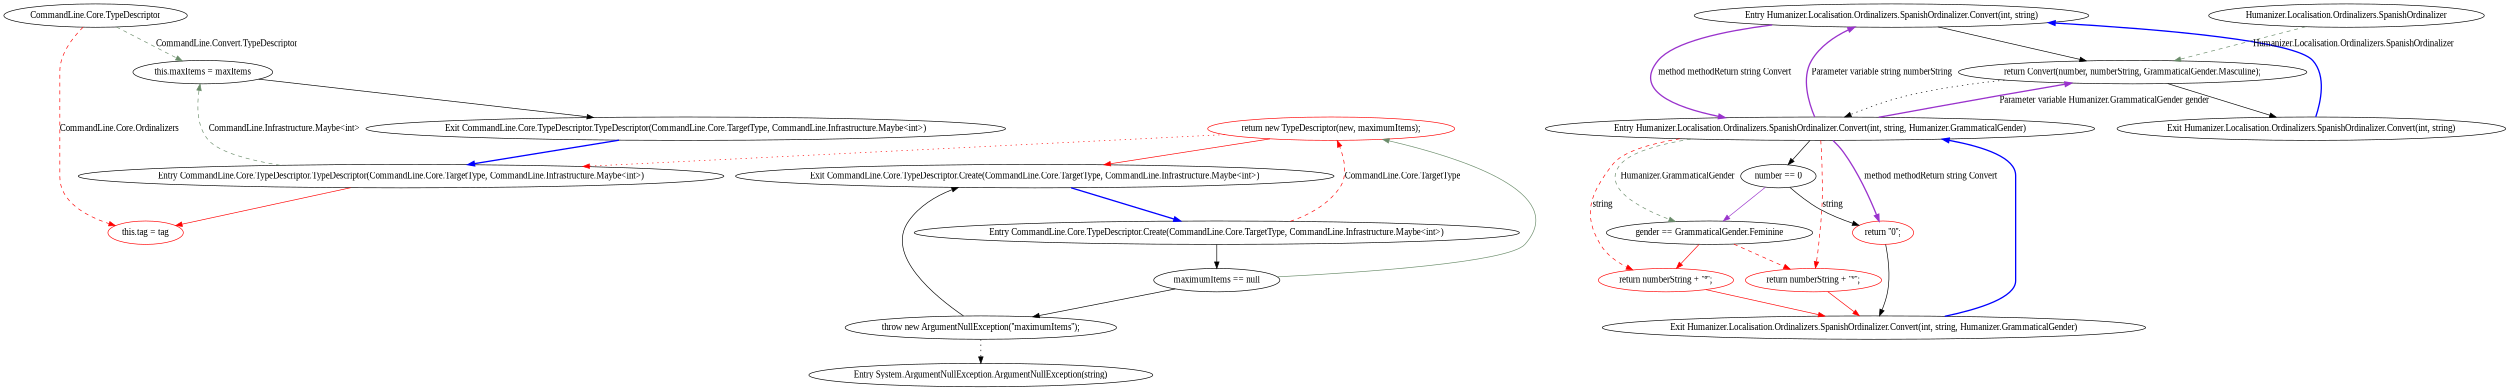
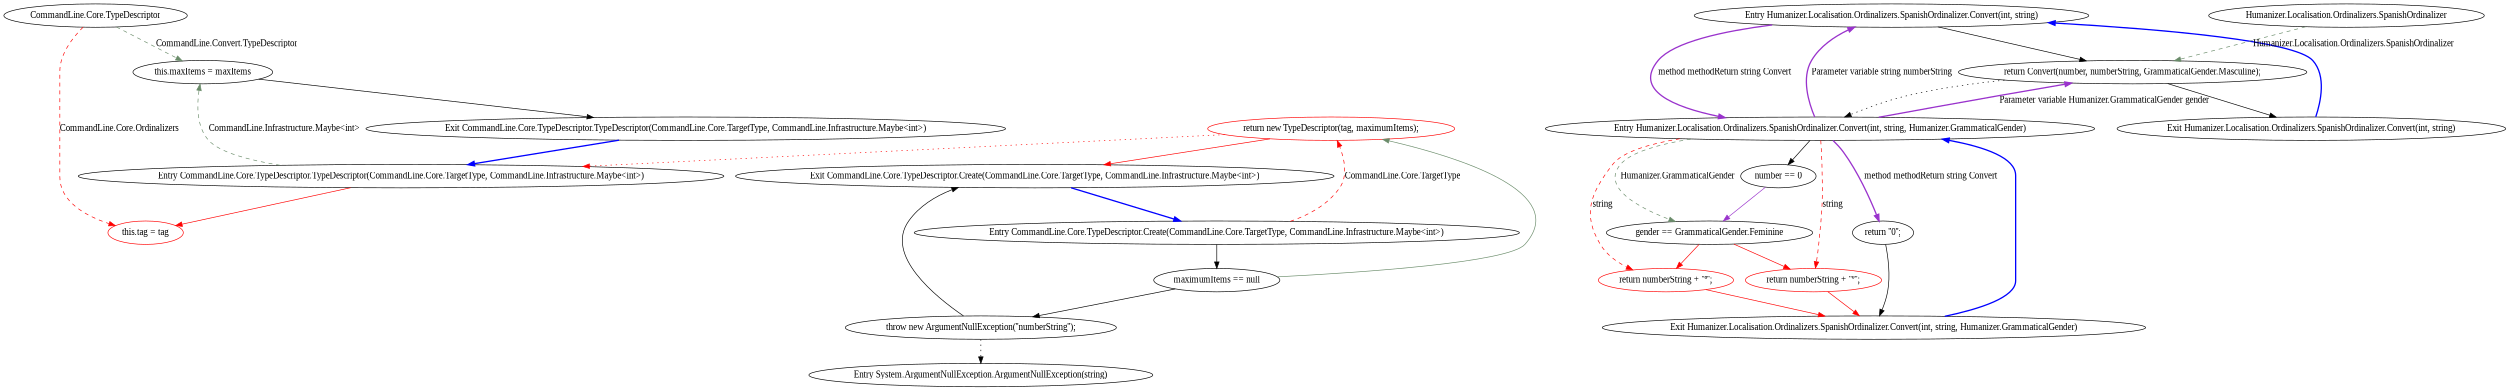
(1331, 129) -> (1331, 129)
(1818, 208) -> none
(1883, 233) -> (1883, 233)
(1759, 255) -> (1759, 255)
(981, 328) -> (981, 328)
